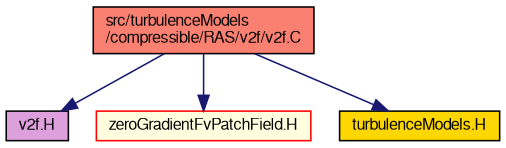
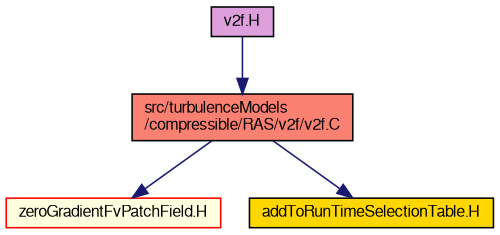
(120, 79) -> (242, 57)
(420, 126) -> (371, 213)
